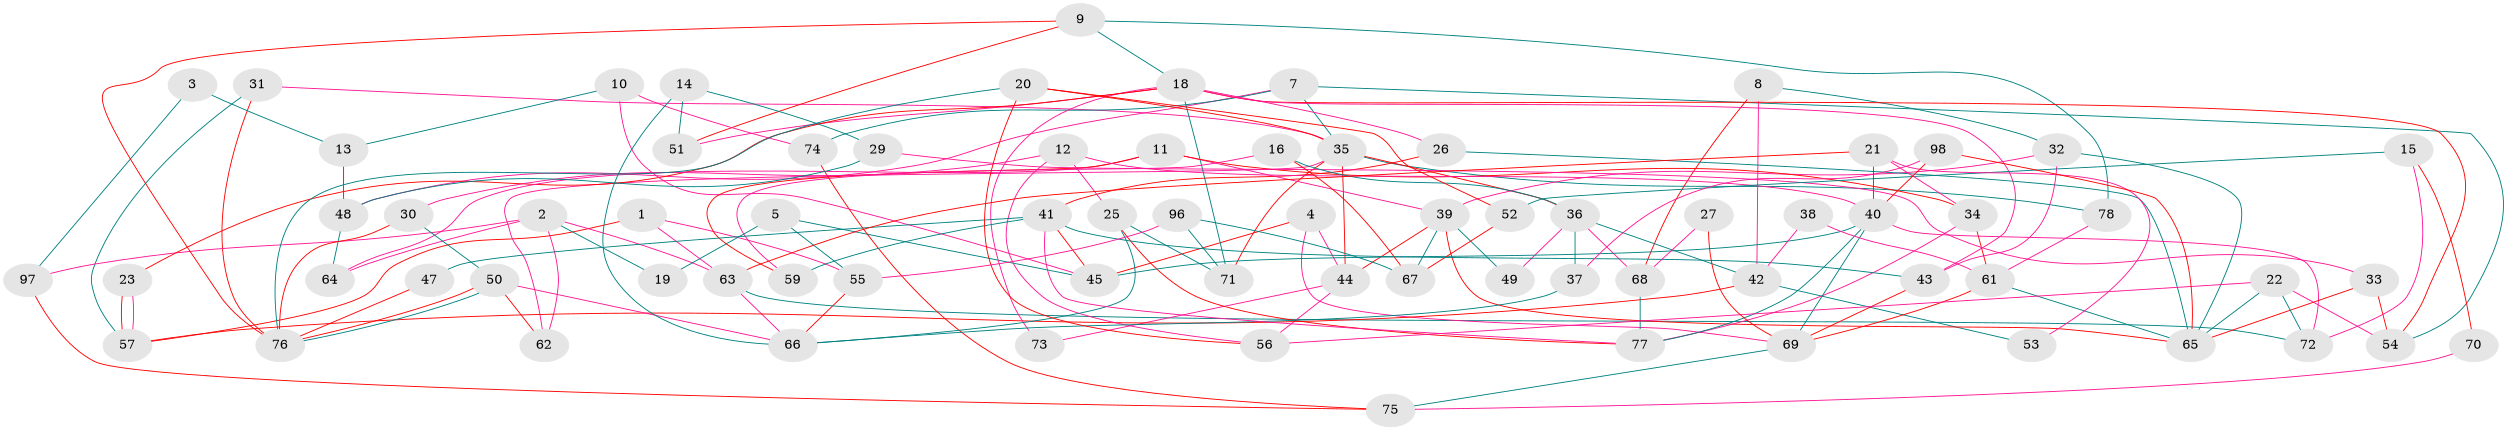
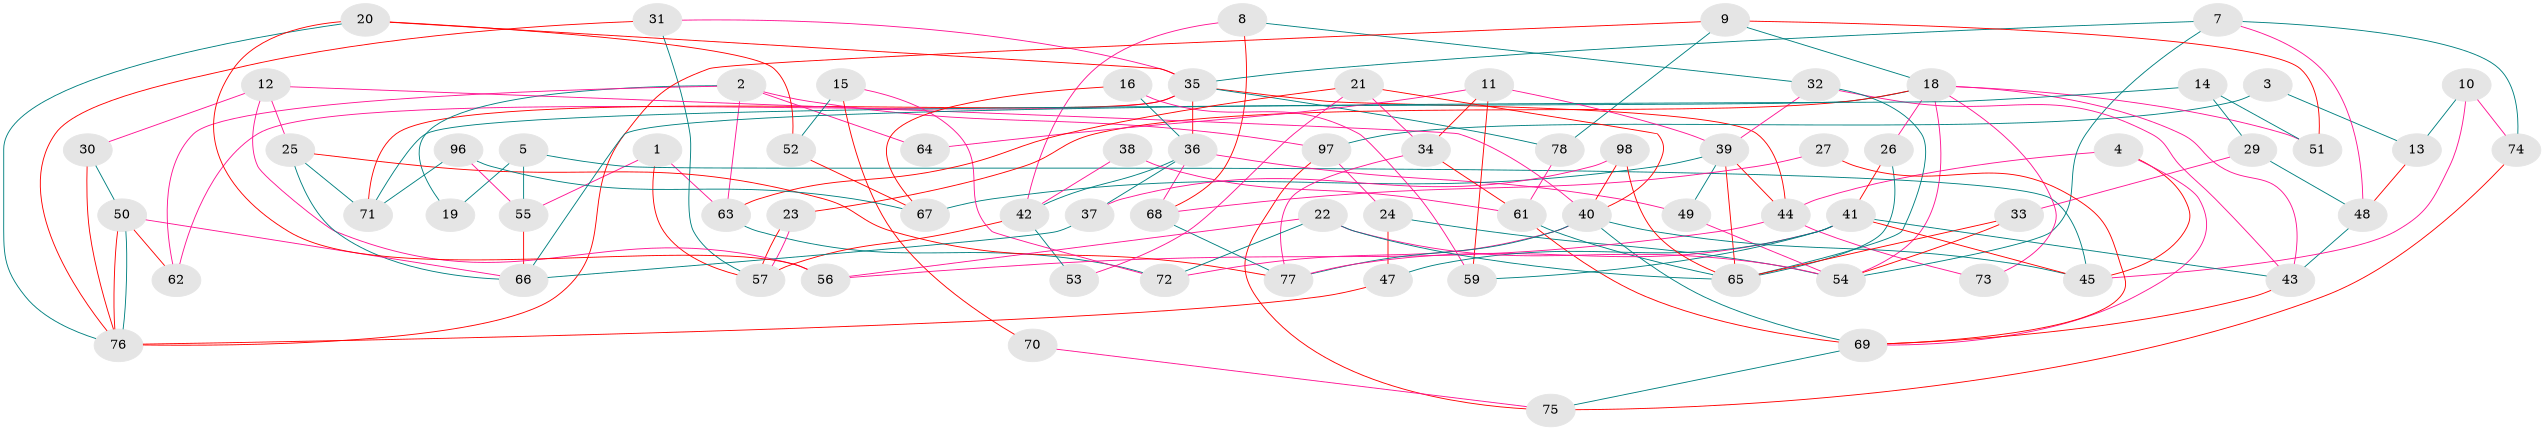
(1932, 103) -> (1934, 203)
none -> (1388, 215)
(337, 248) -> (2329, 246)
none -> (1772, 251)
(755, 308) -> none
